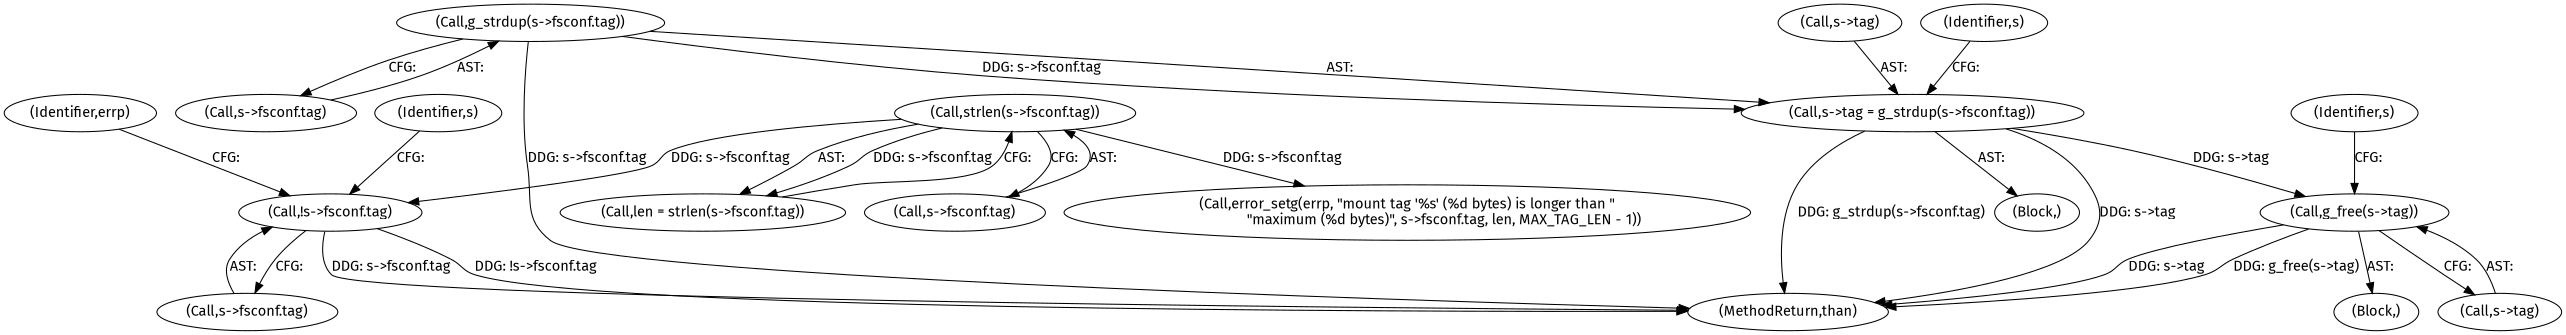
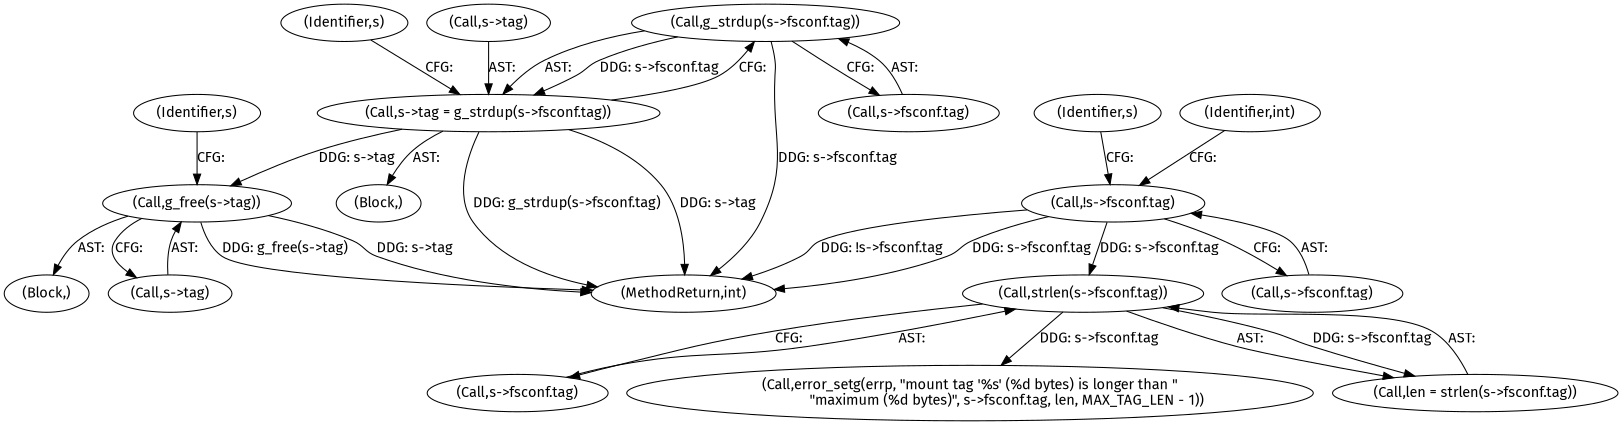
none -> (685, 87)
(80, 113) -> (1250, 113)
(1020, 158) -> (1464, 339)
(660, 159) -> (1100, 243)
(1788, 312) -> (684, 294)
